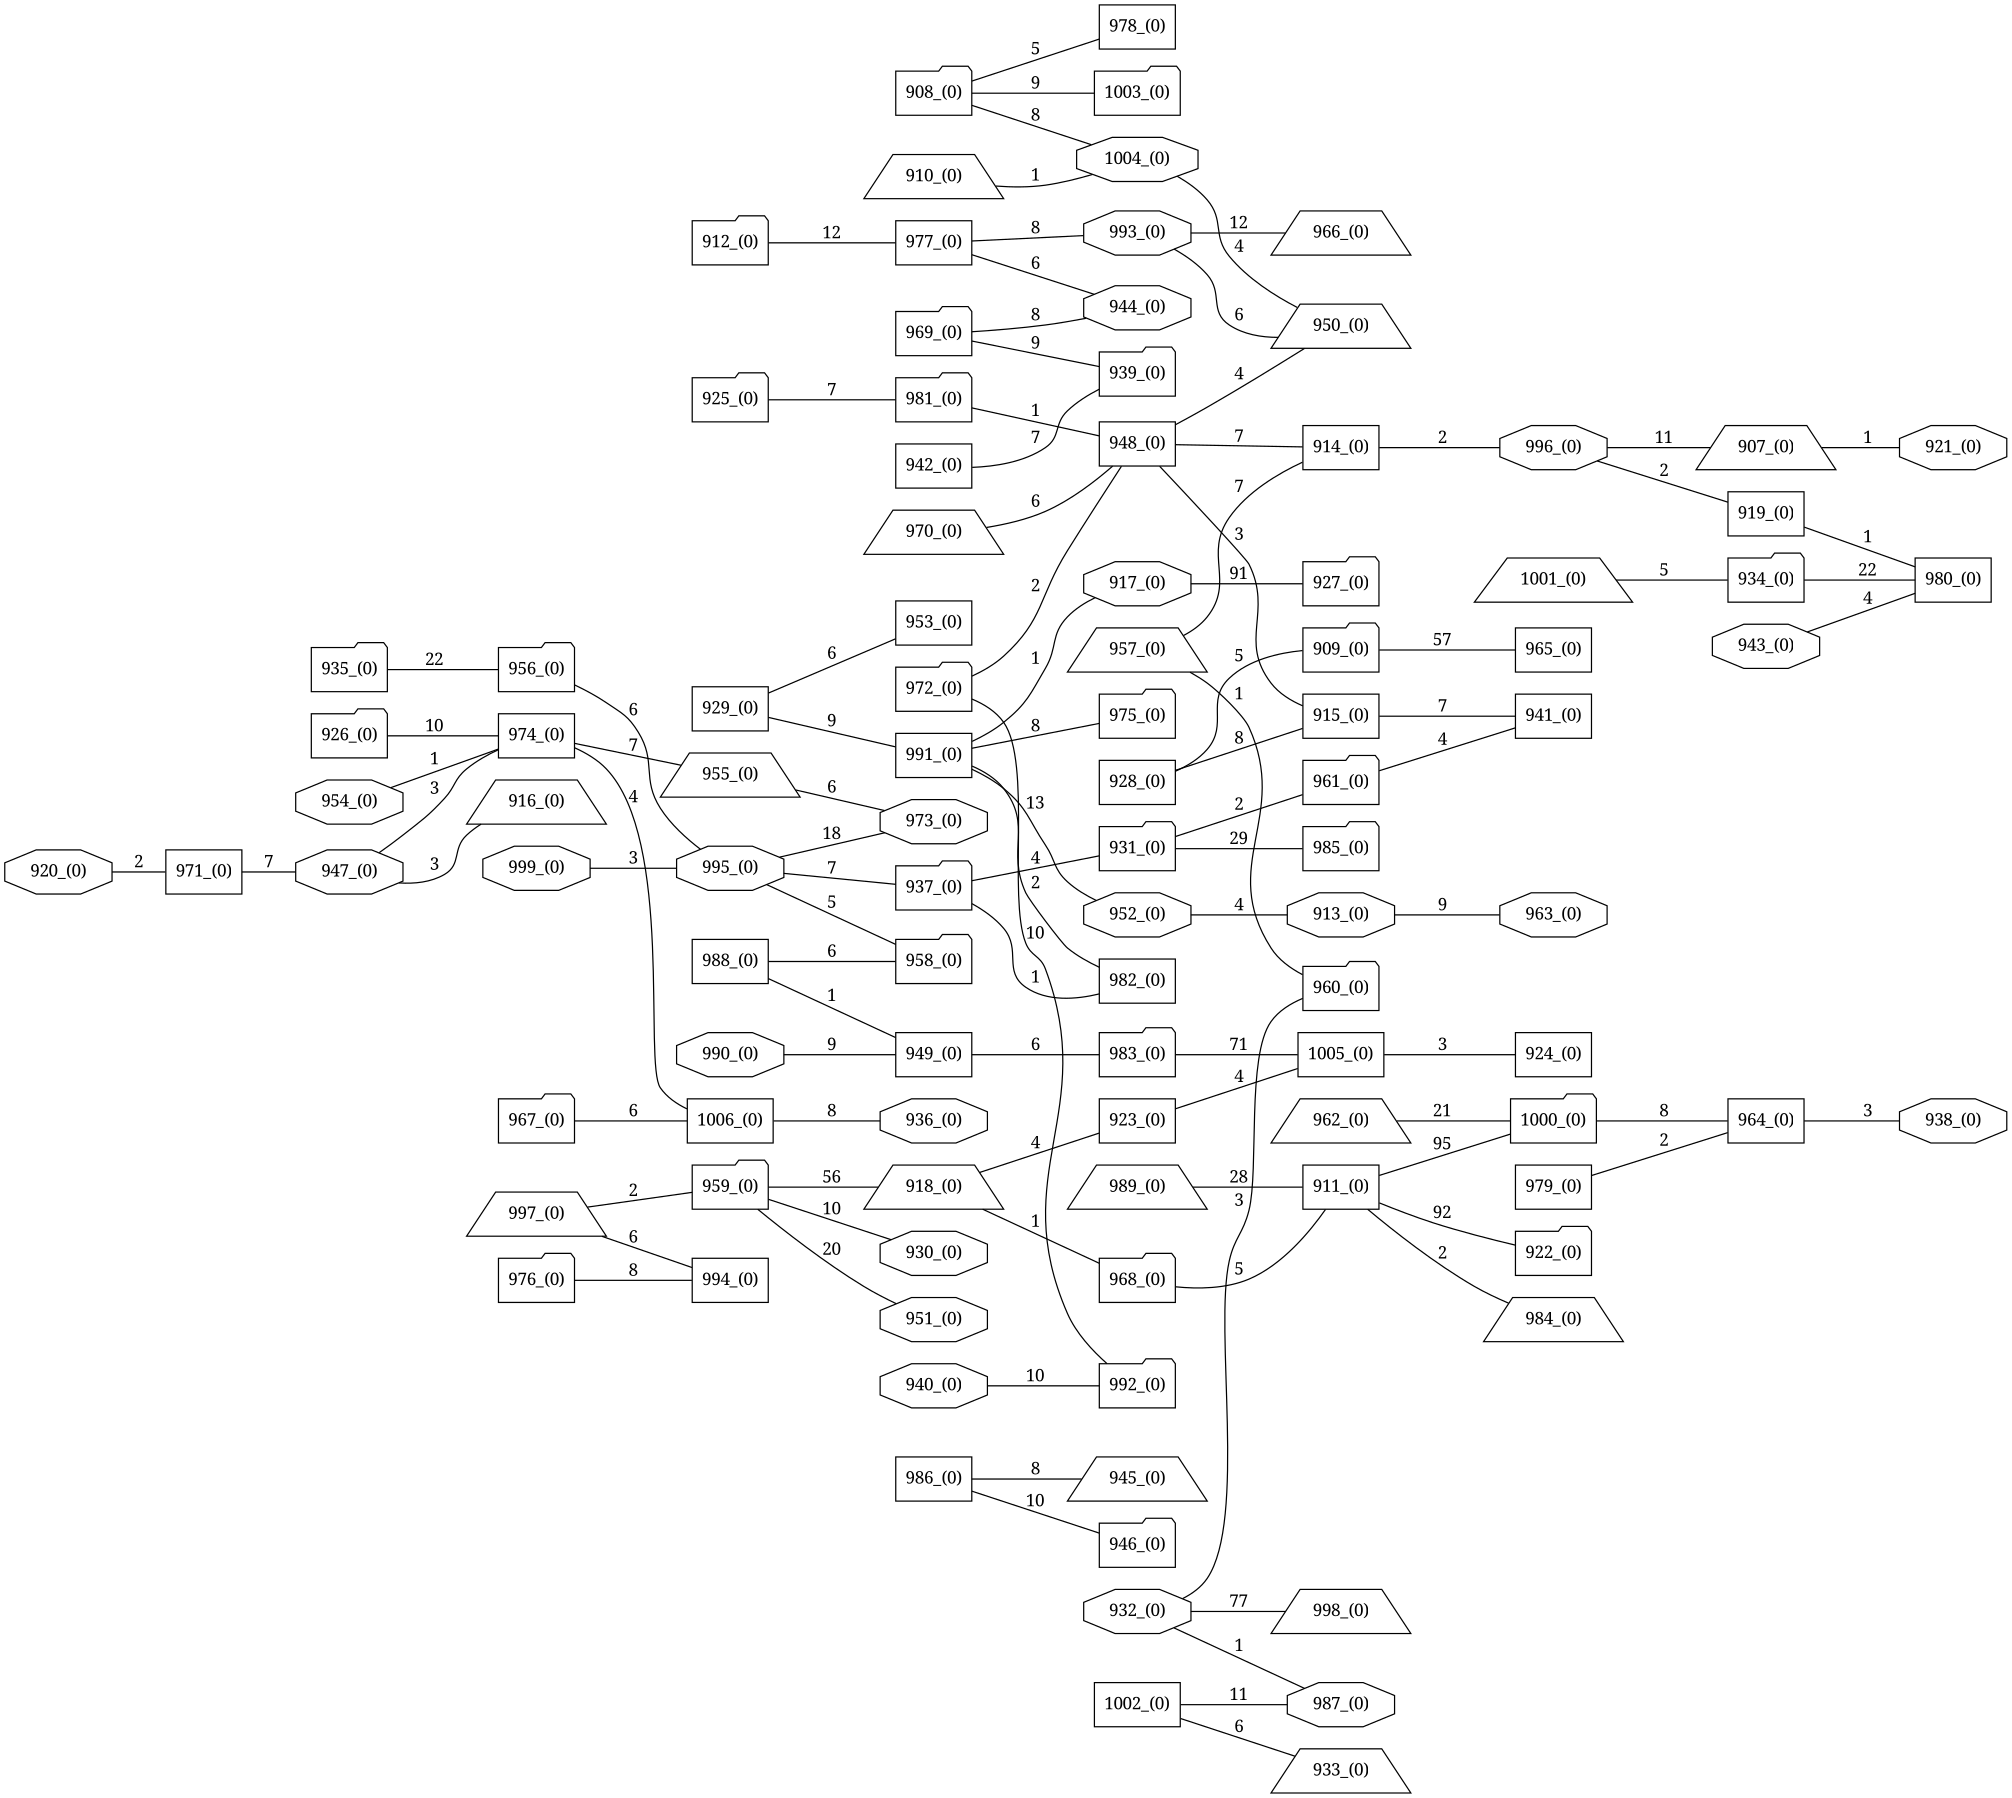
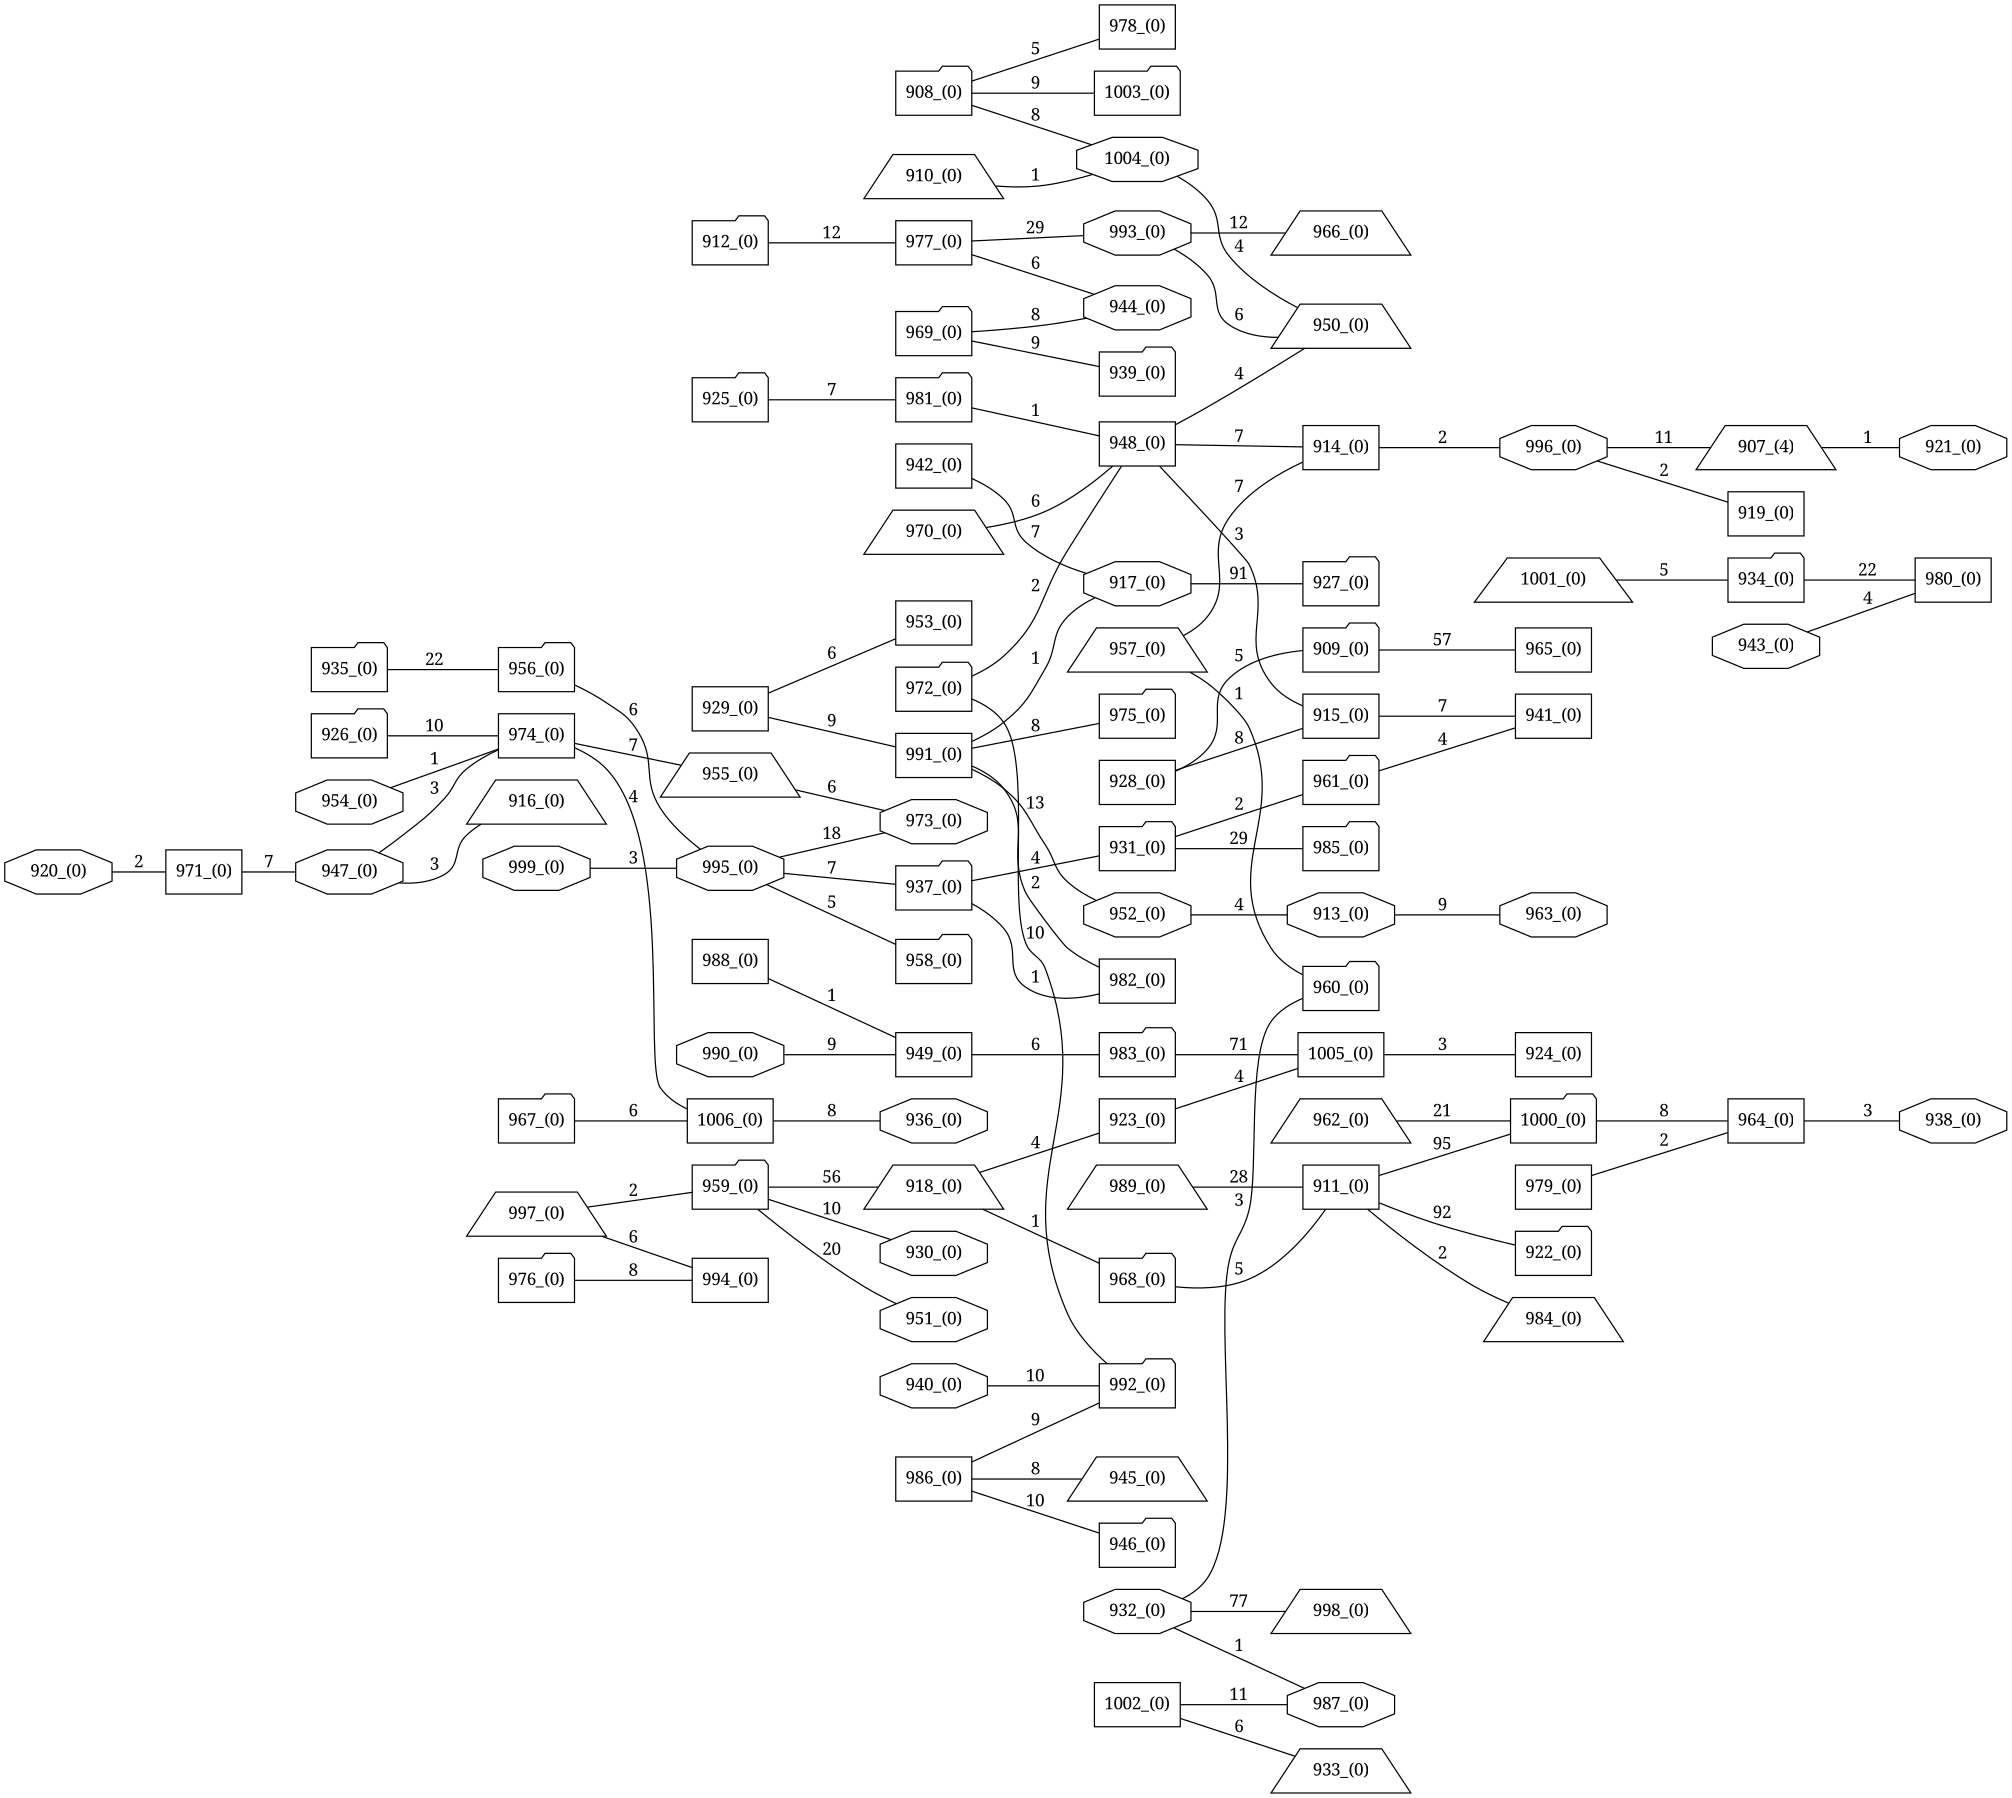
(1036, 229) -> (1036, 229)
(1047, 446) -> (1020, 535)
(1766, 448) -> (1766, 448)
(1860, 547) -> none
(832, 961) -> none
none -> (1035, 1432)
